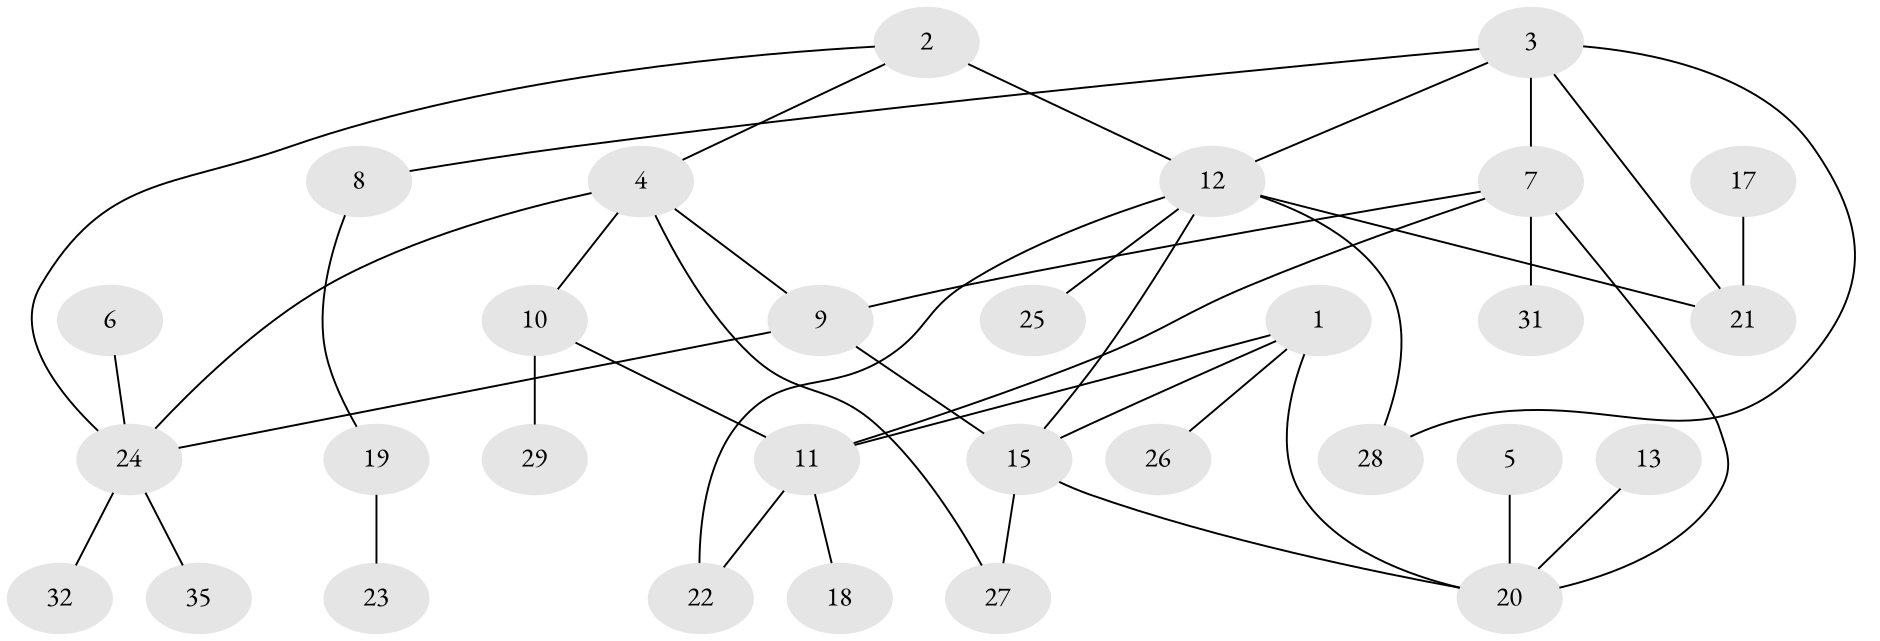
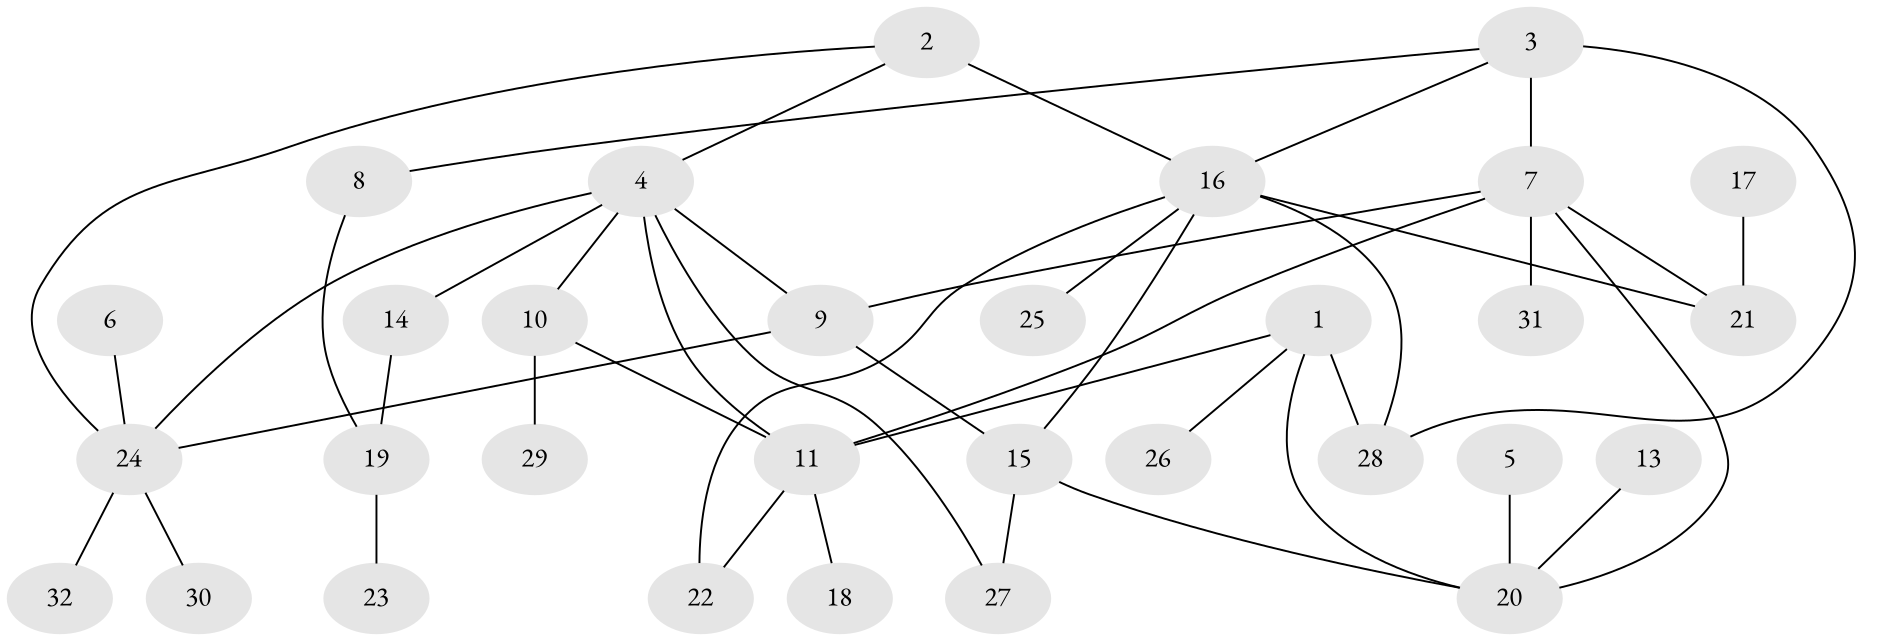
(1212, 181) -> (1212, 181)
(1637, 181) -> (1637, 251)
none -> (396, 320)
none -> (677, 336)
(1168, 389) -> (1344, 390)
(199, 598) -> (199, 598)
